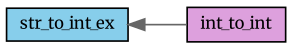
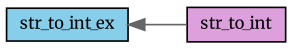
(236, 25) -> (236, 25)
